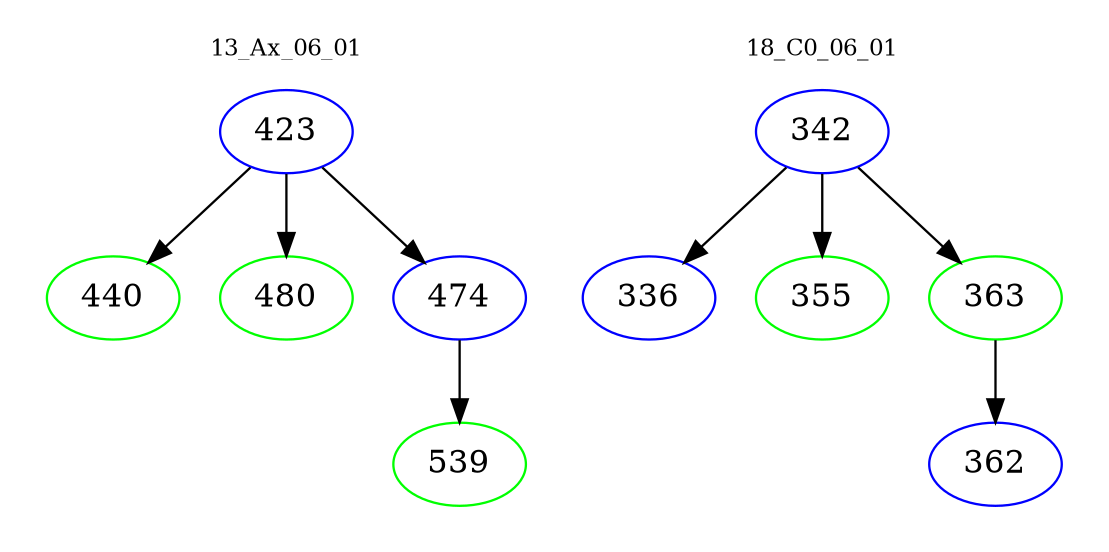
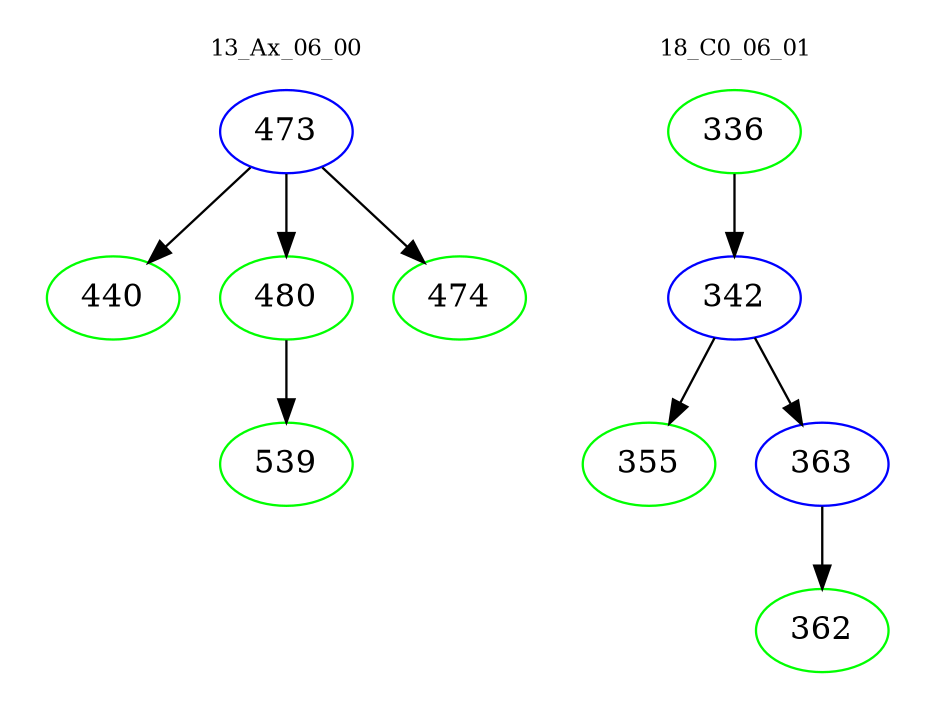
(286, 50) -> (286, 50)
(286, 132) -> (286, 132)
(744, 207) -> (734, 203)
(460, 298) -> (460, 298)
(649, 298) -> (734, 132)
(995, 298) -> (822, 464)
(460, 370) -> (286, 370)
(995, 464) -> (822, 631)
